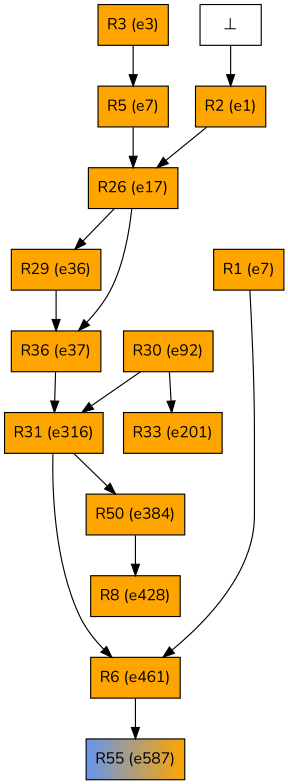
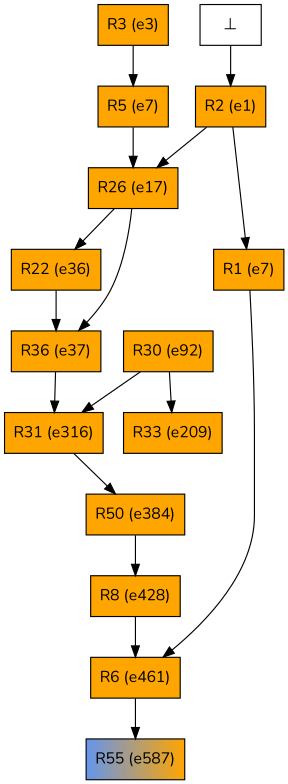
none -> (239, 182)
(56, 270) -> (56, 270)
(173, 433) -> (173, 433)
(61, 557) -> (135, 631)
